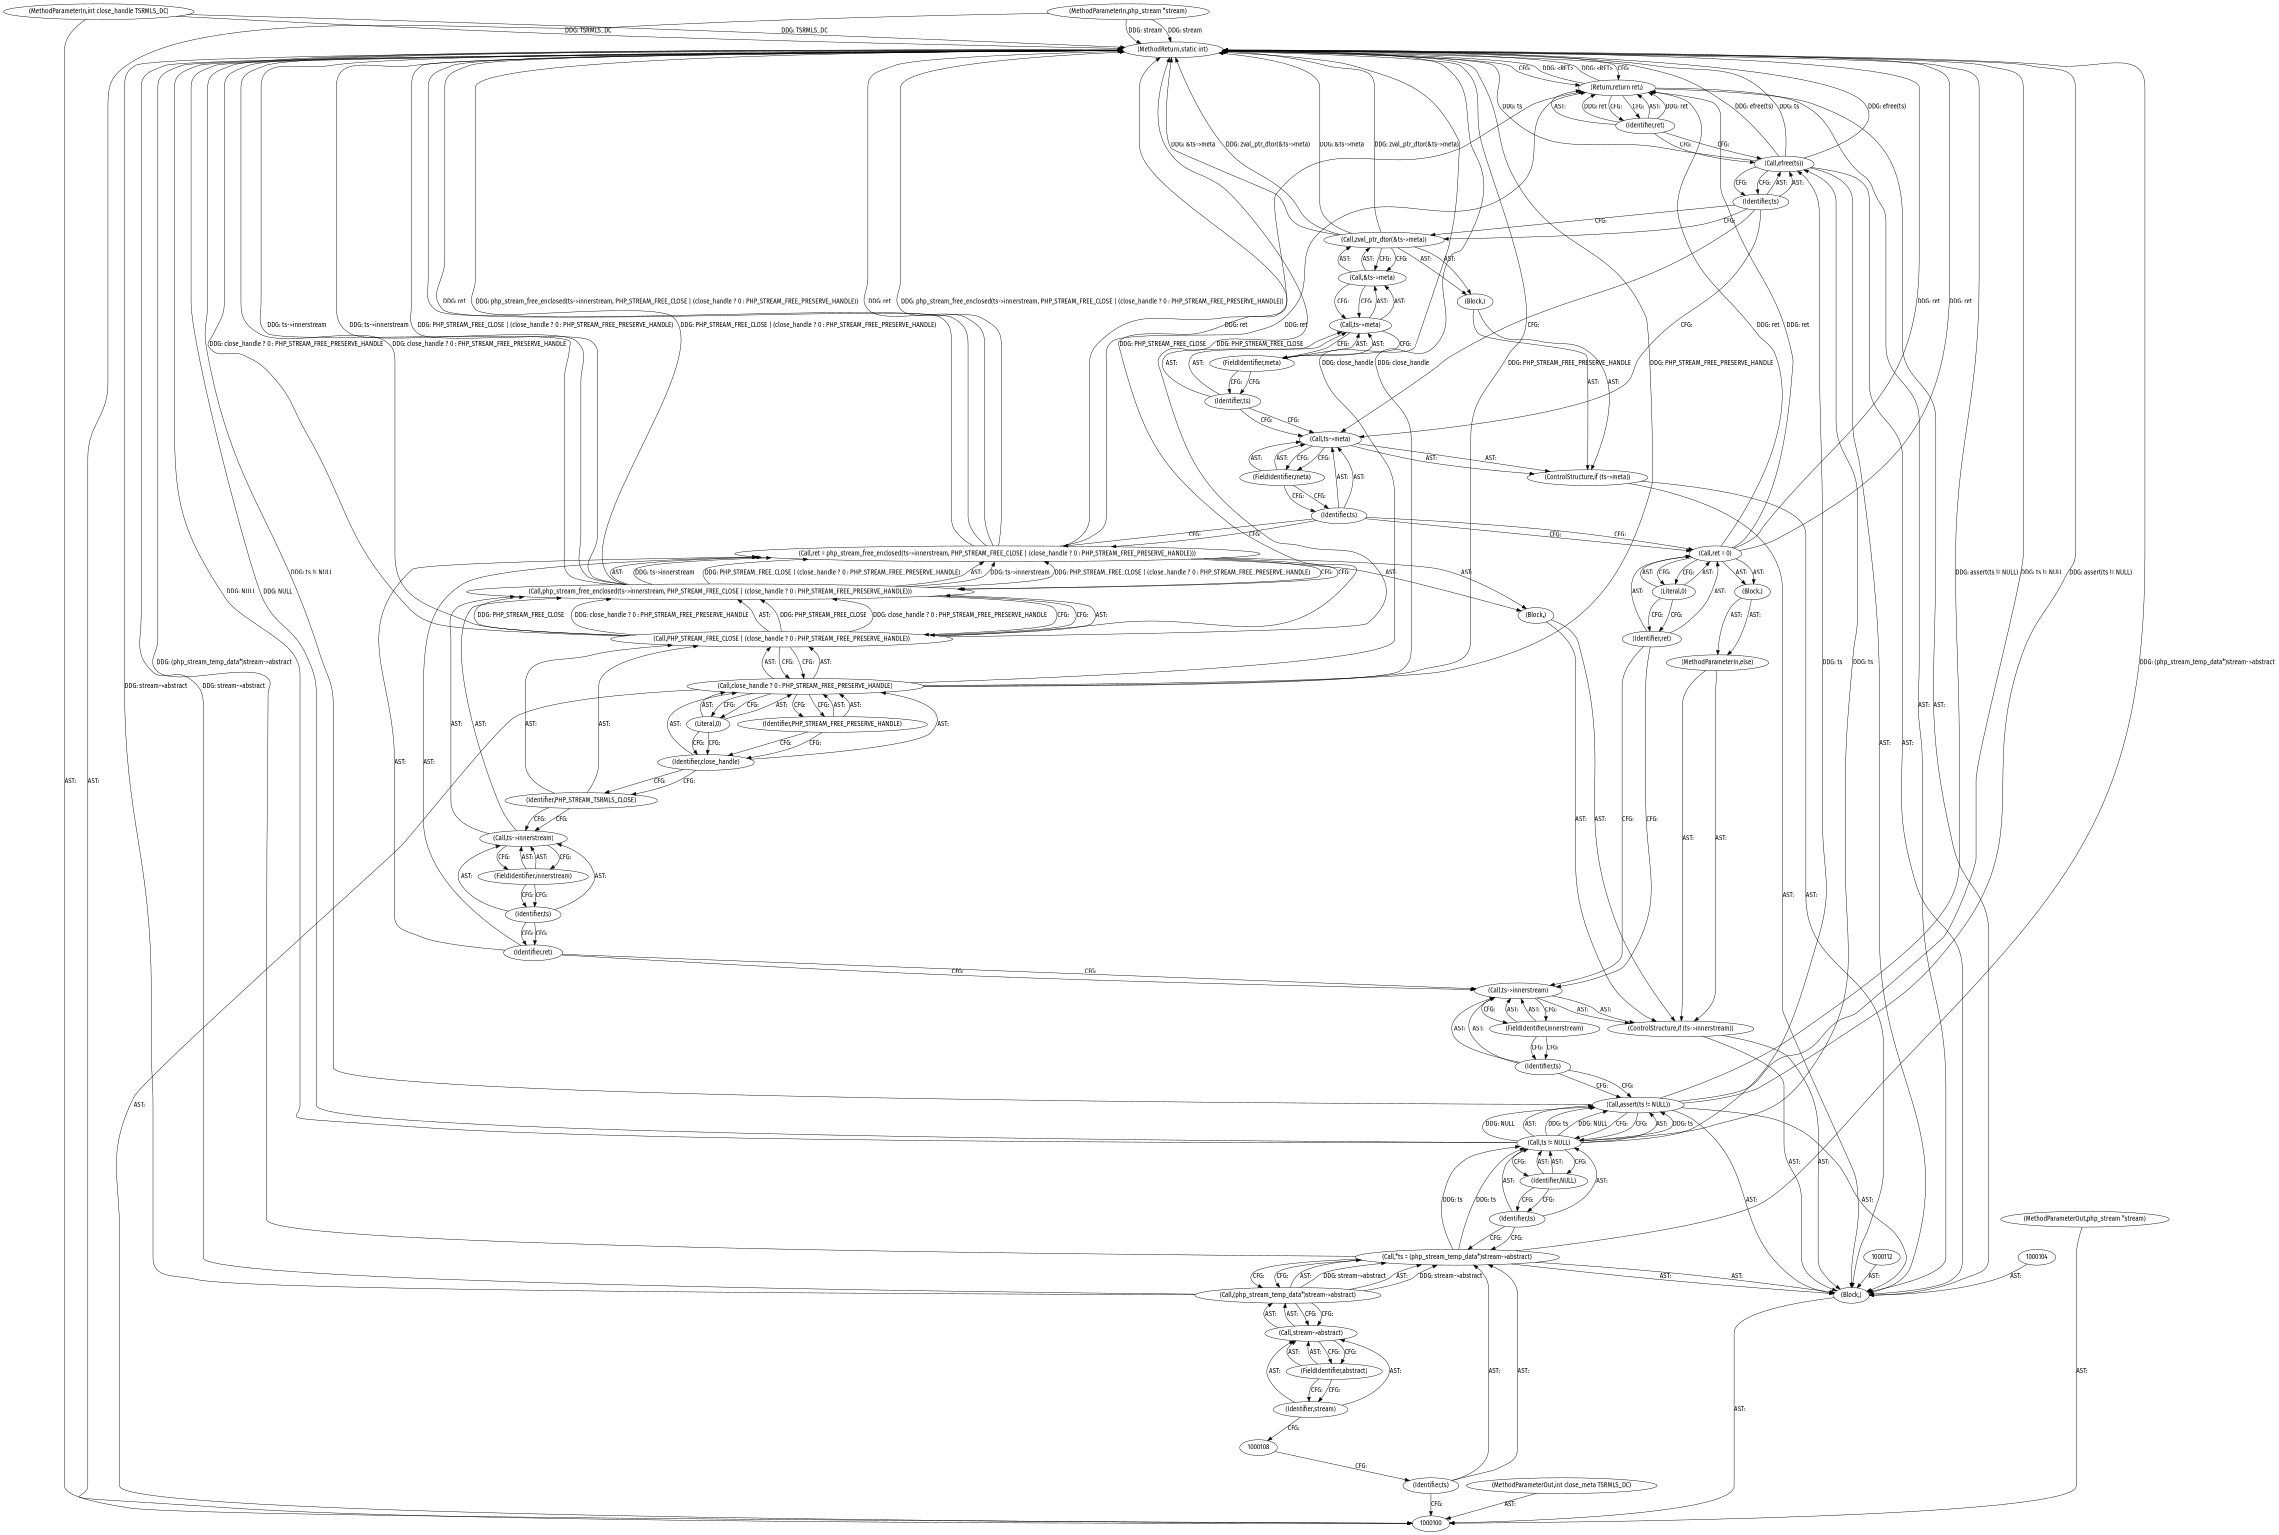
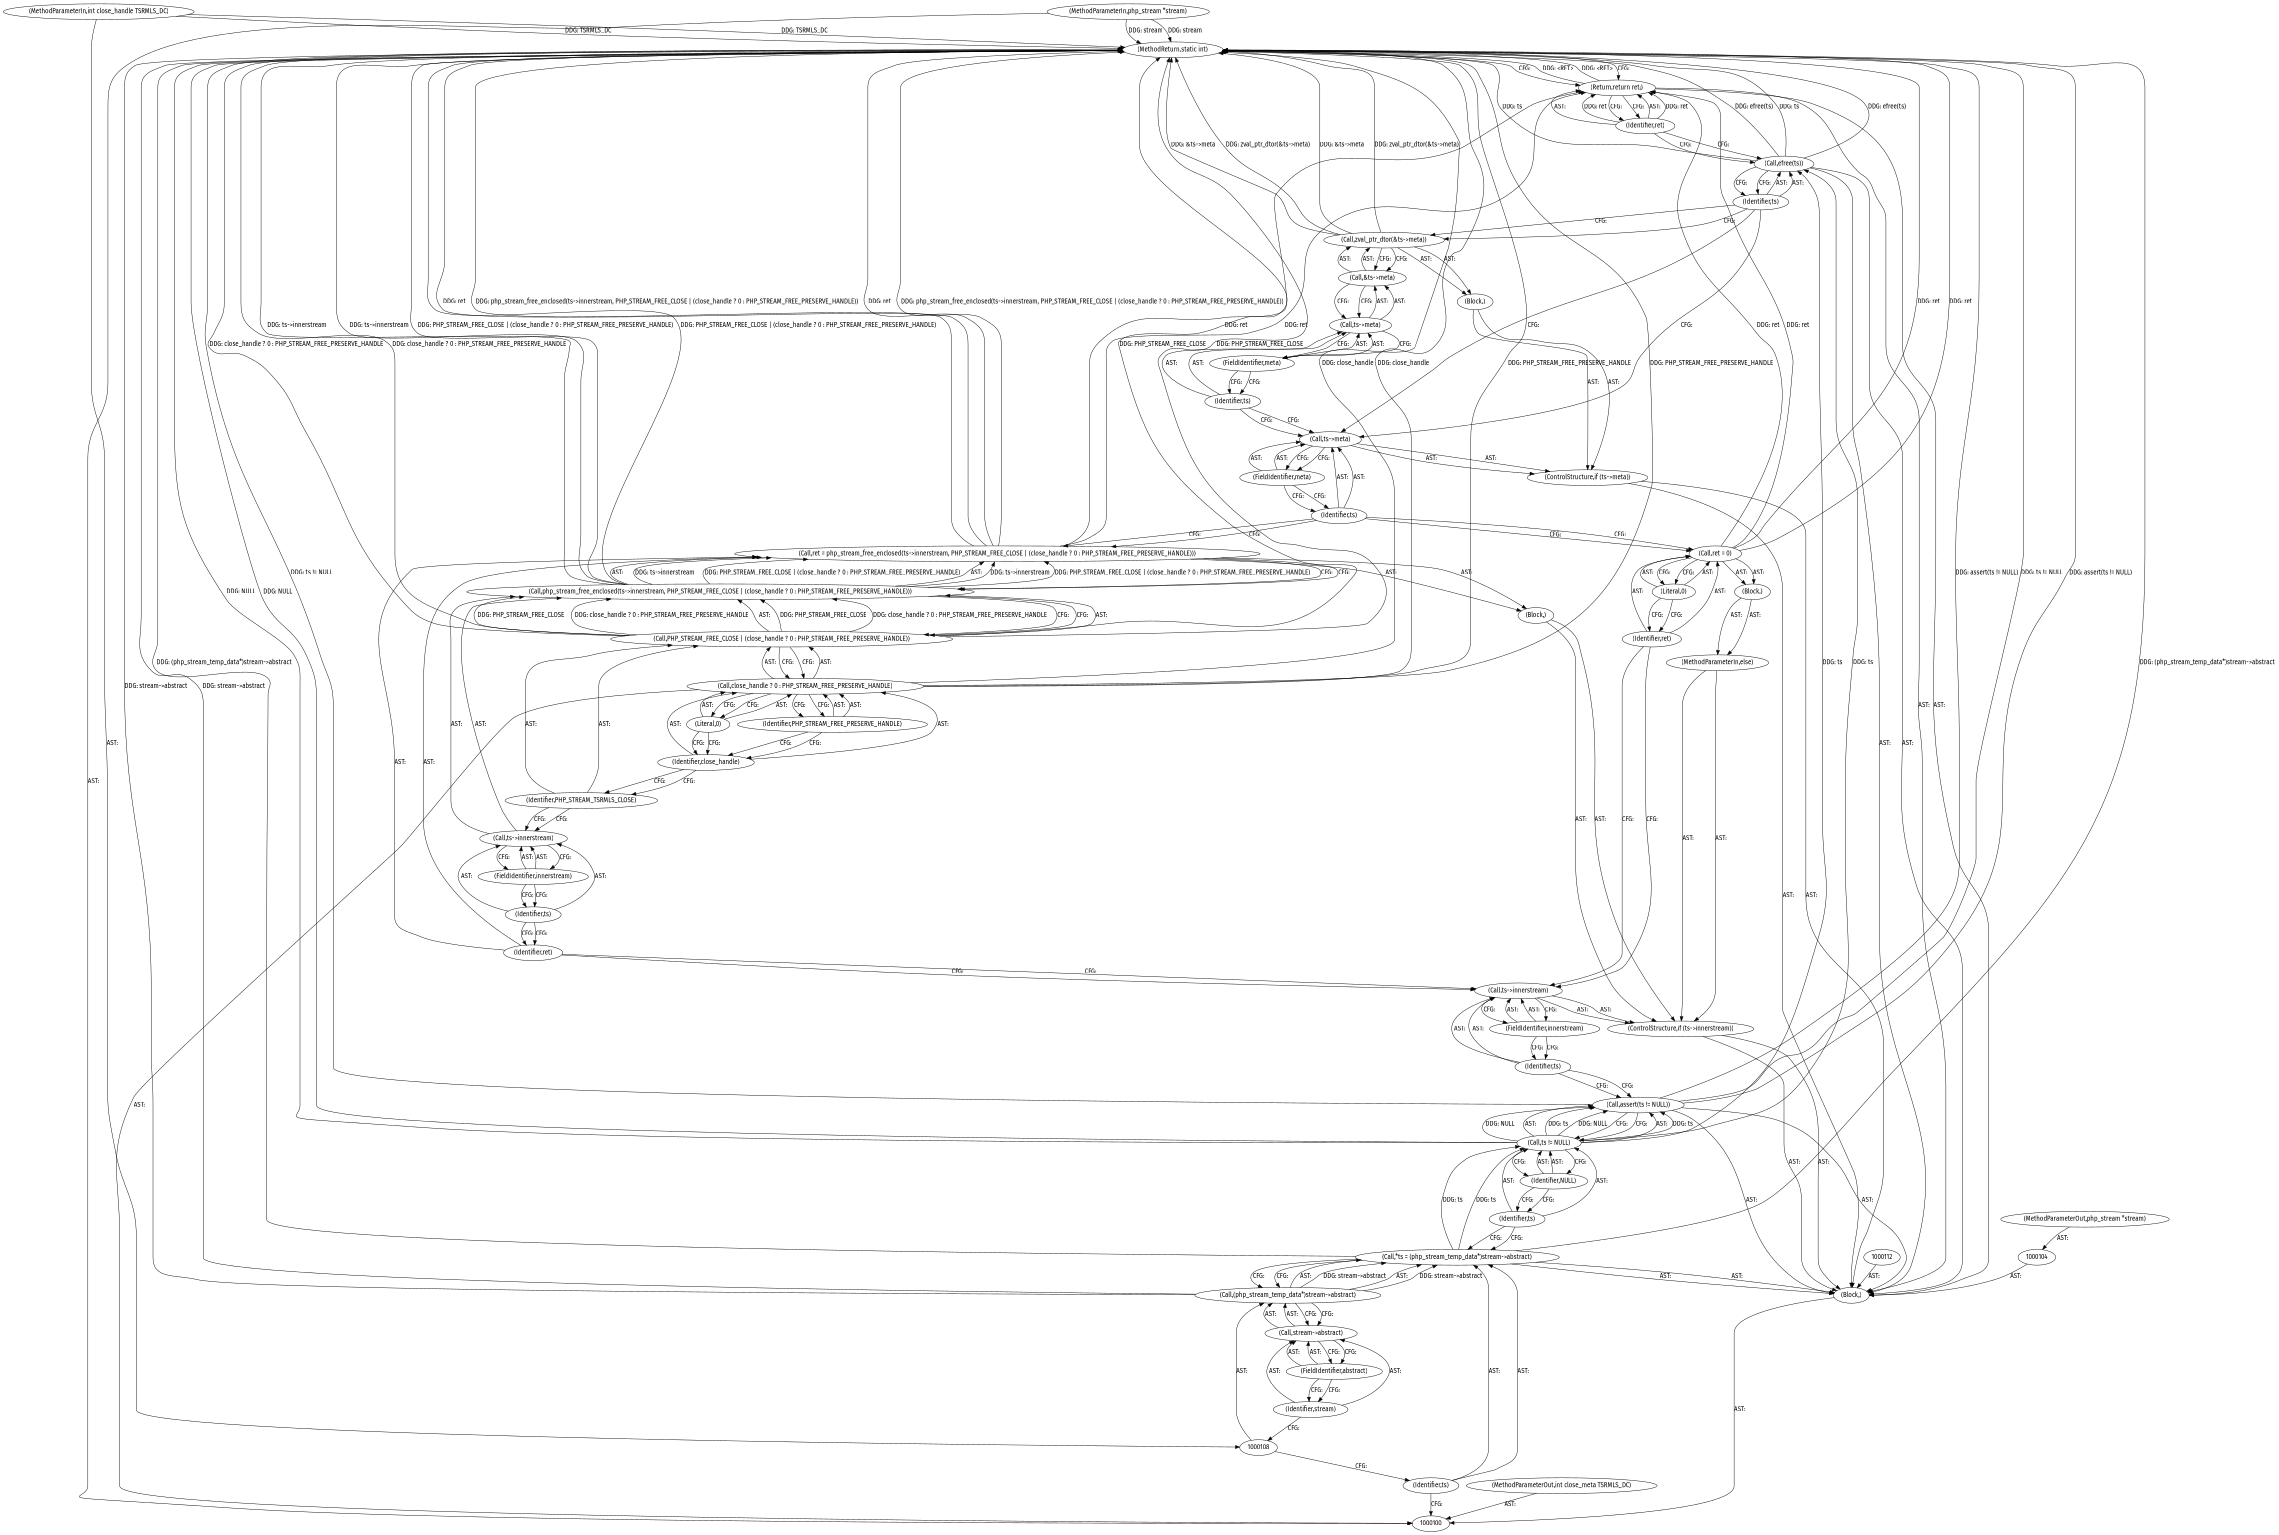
none -> (1236, 1369)
(65, 1423) -> (136, 1262)
(1897, 1512) -> (2056, 1235)
